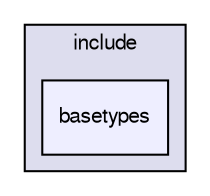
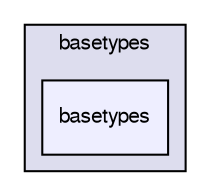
(105, 44) -> (105, 44)
